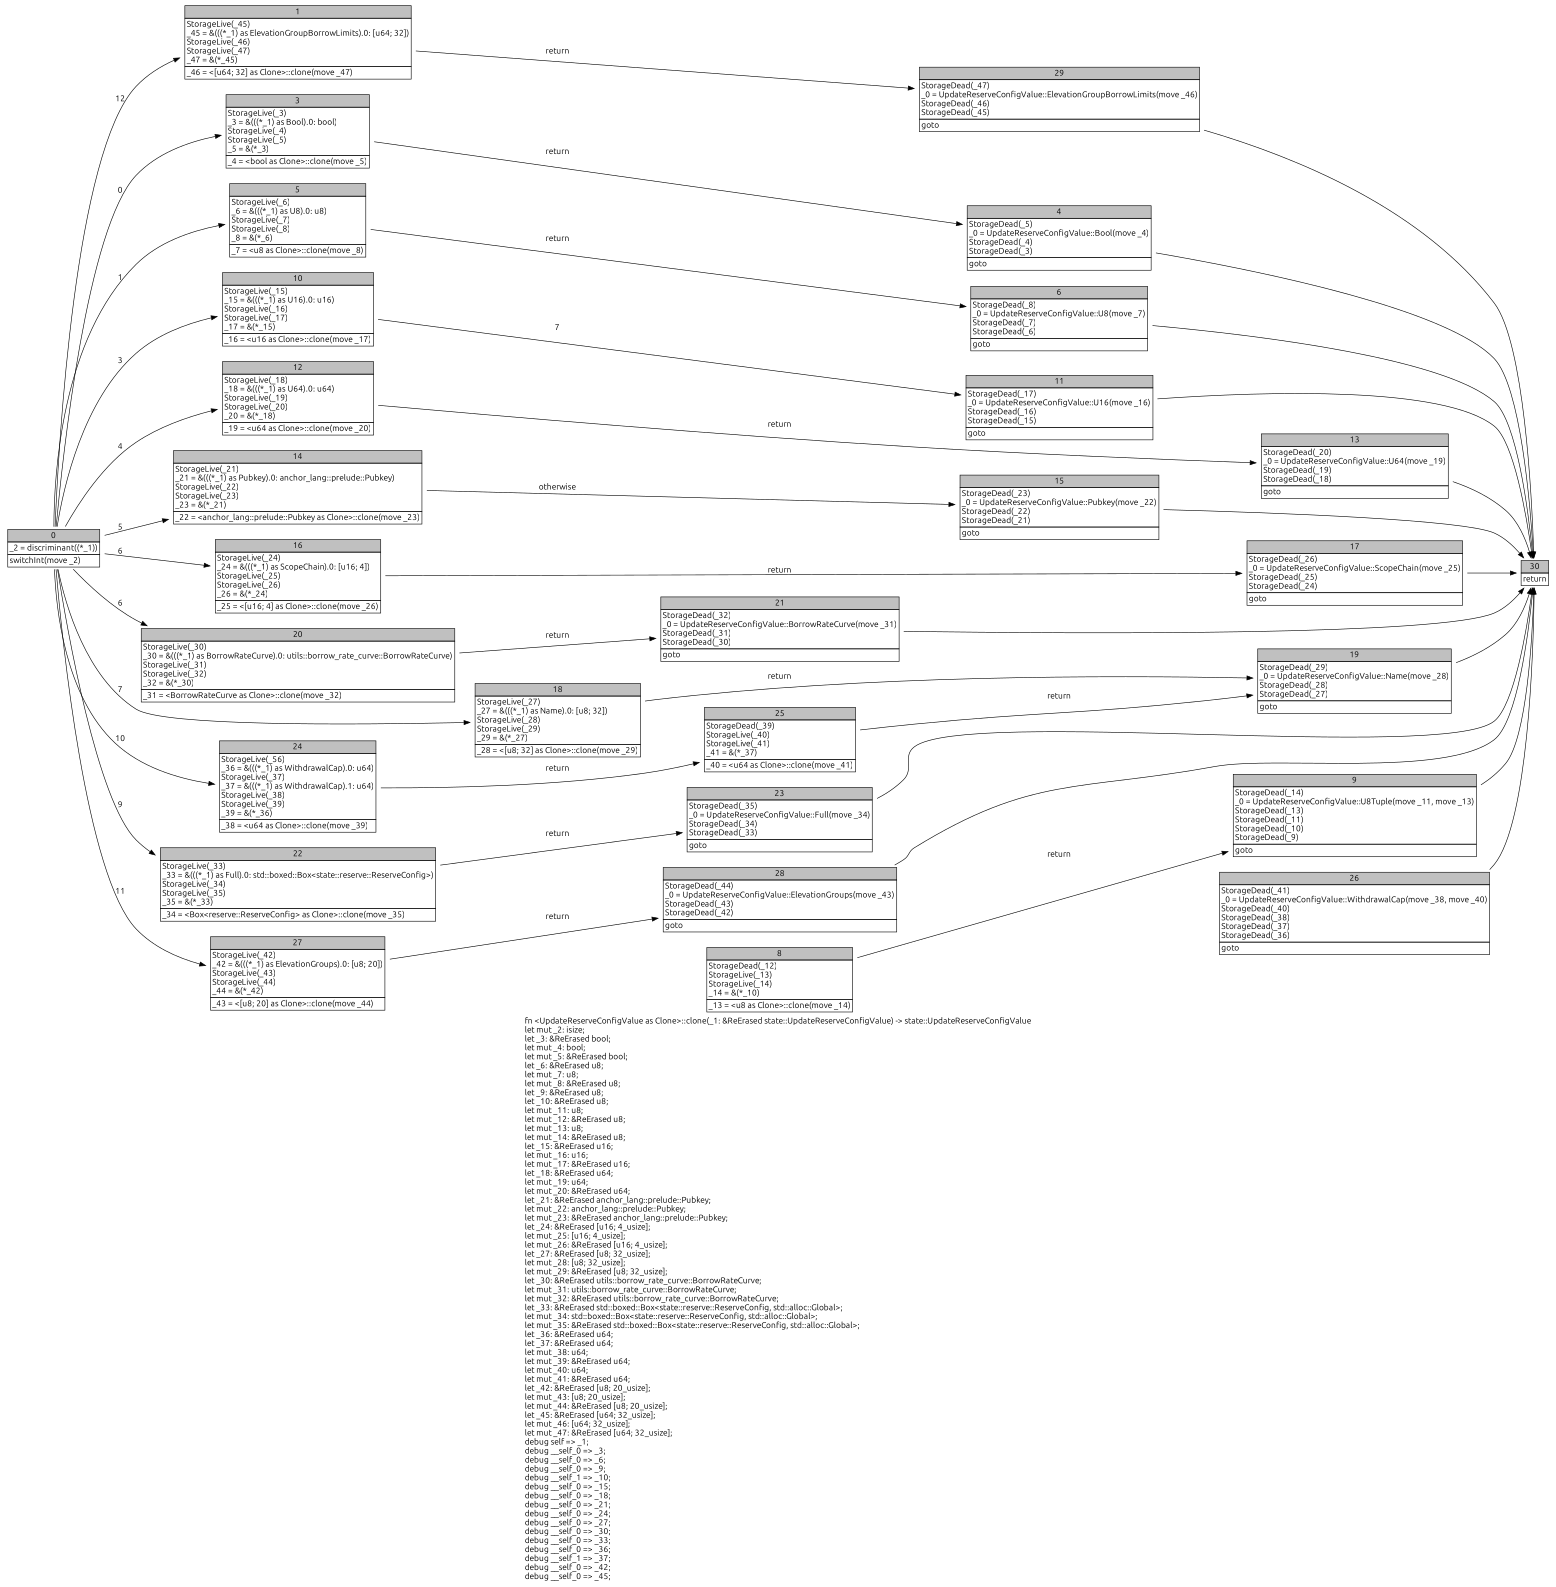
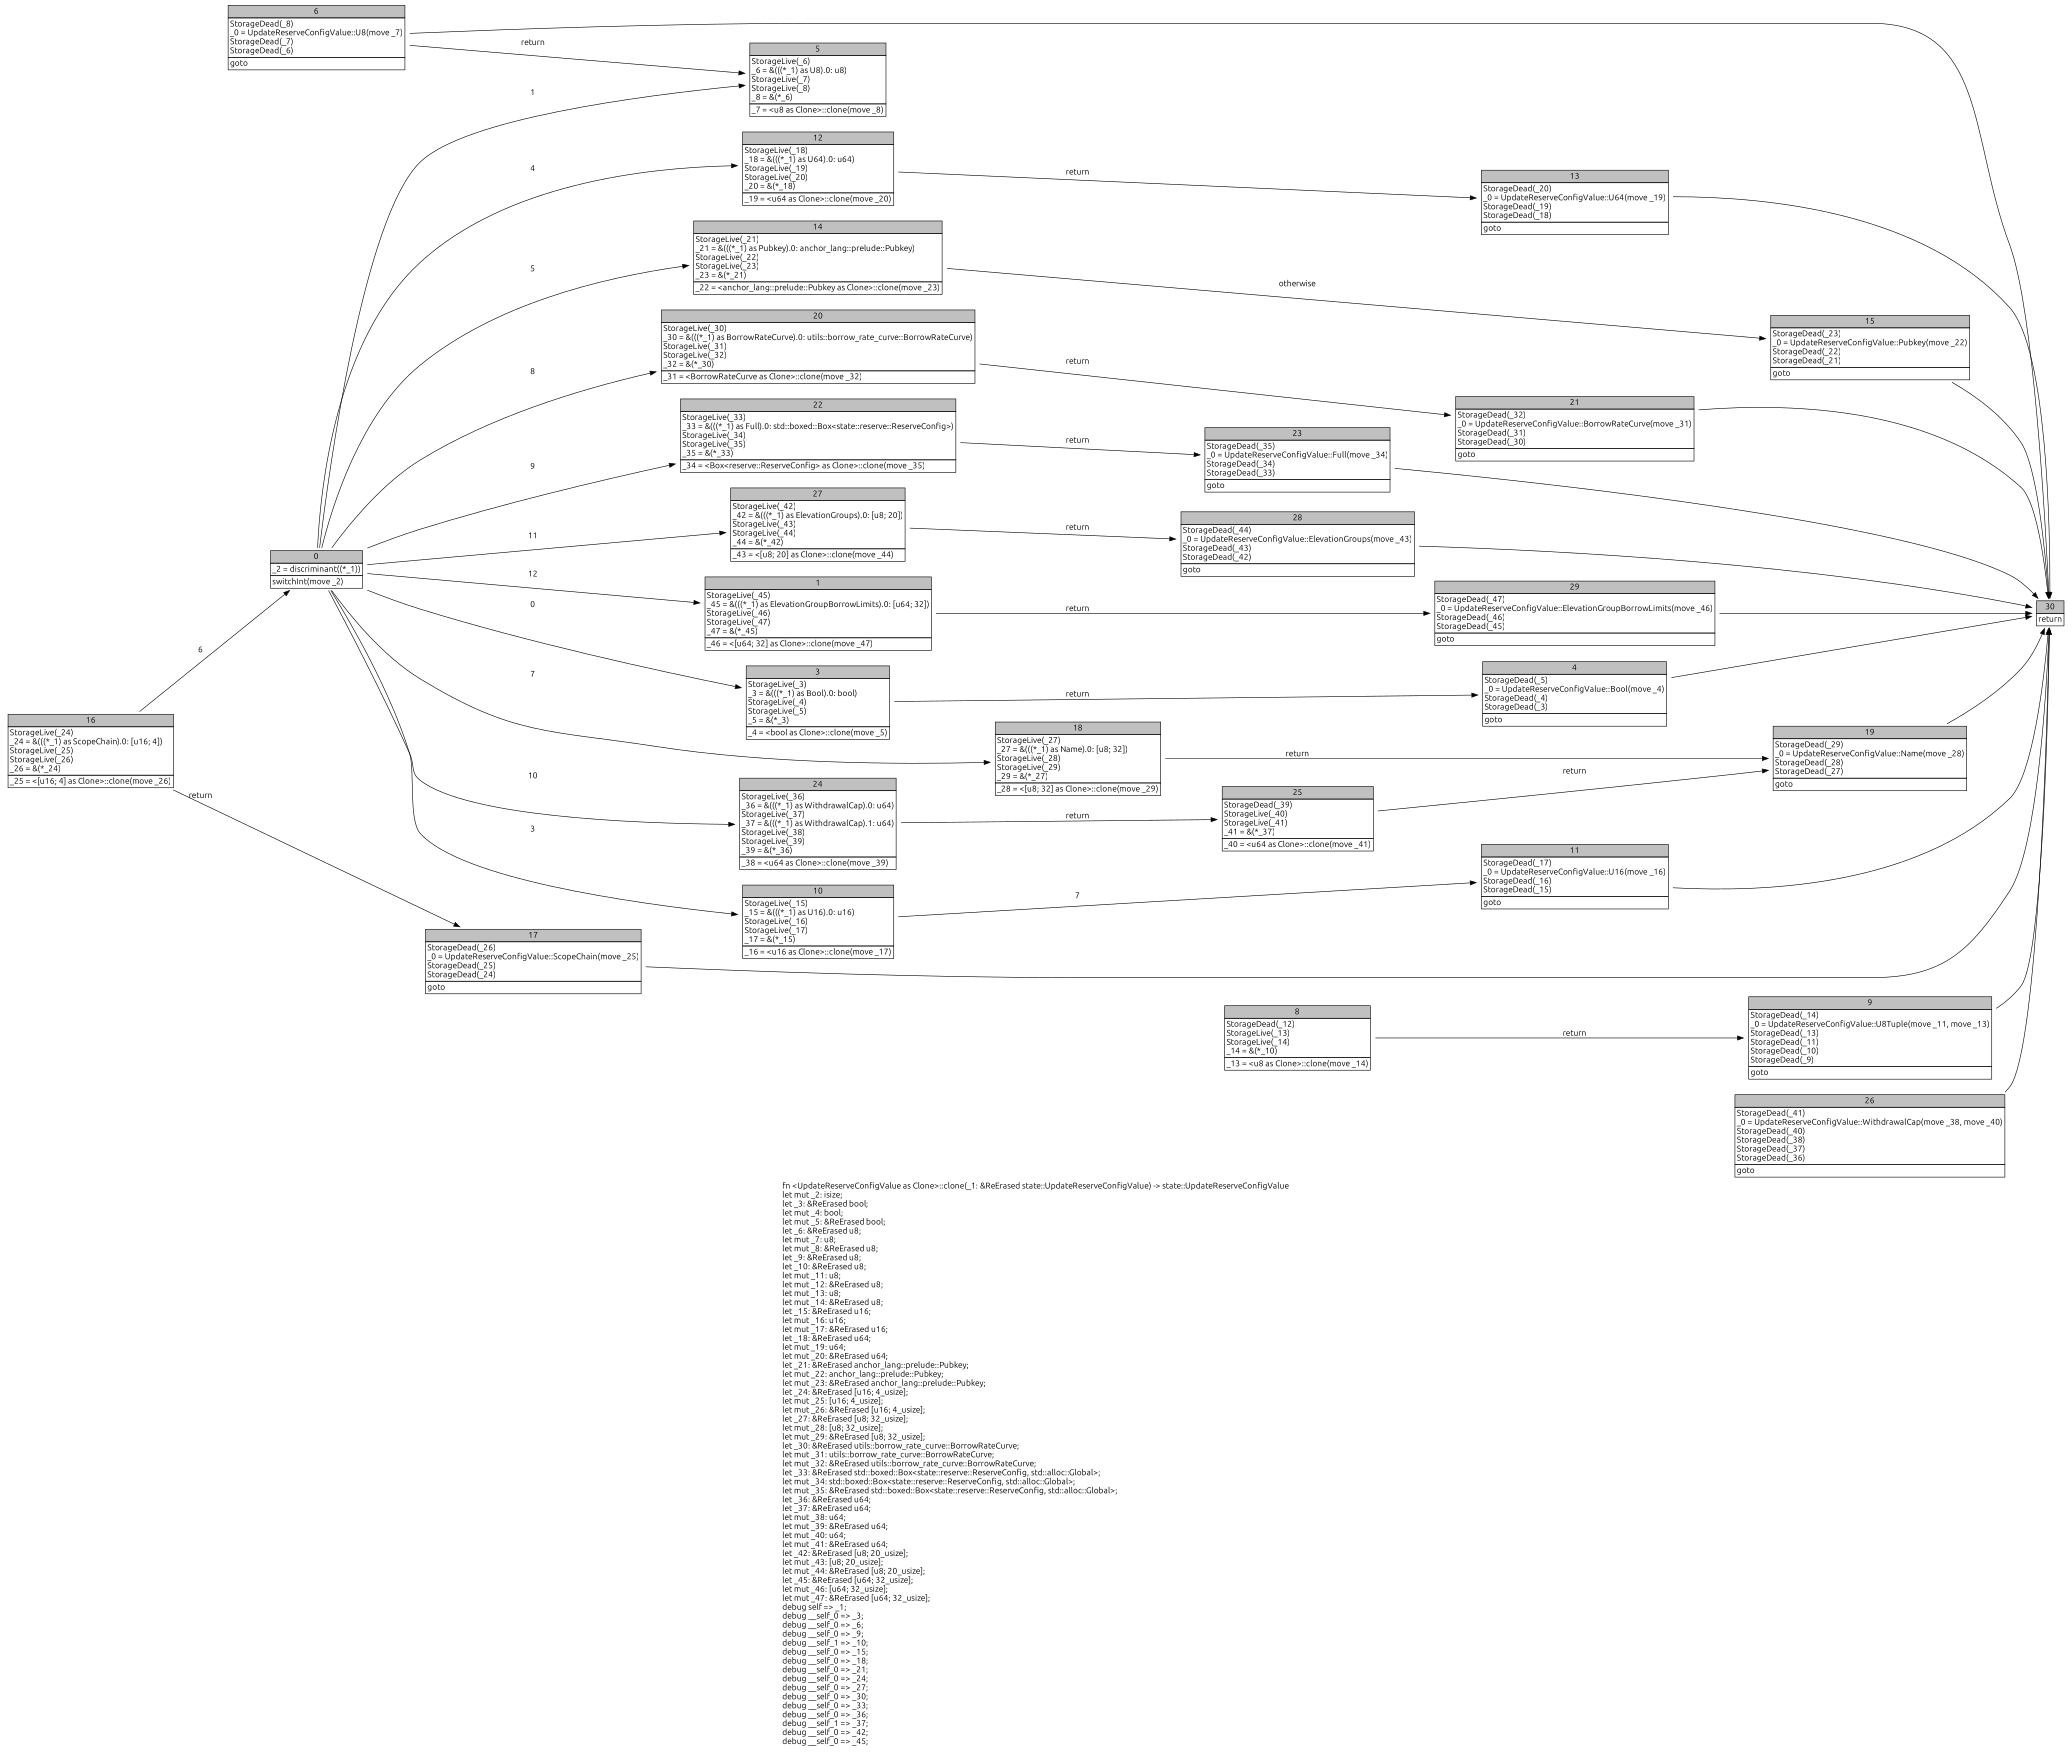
(665, 268) -> (574, 59)
(154, 560) -> (212, 653)
(120, 603) -> (533, 372)
(253, 759) -> (773, 797)
